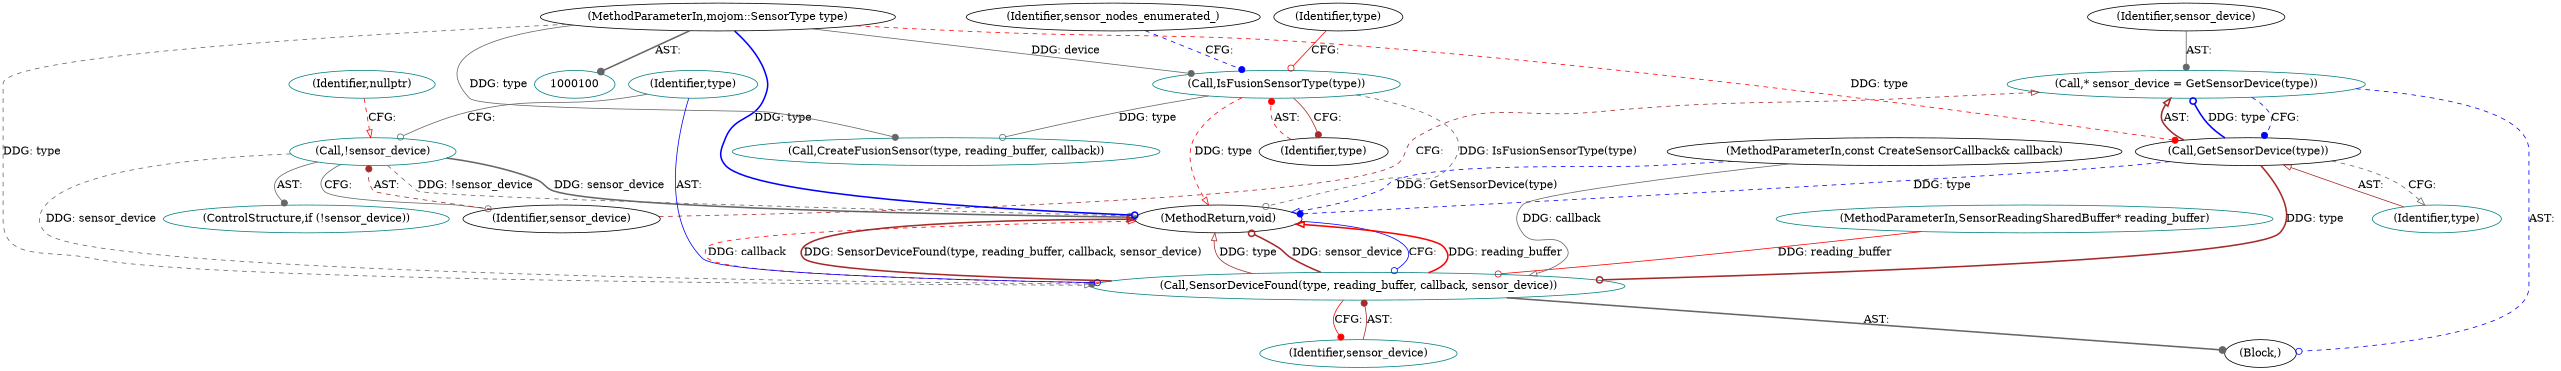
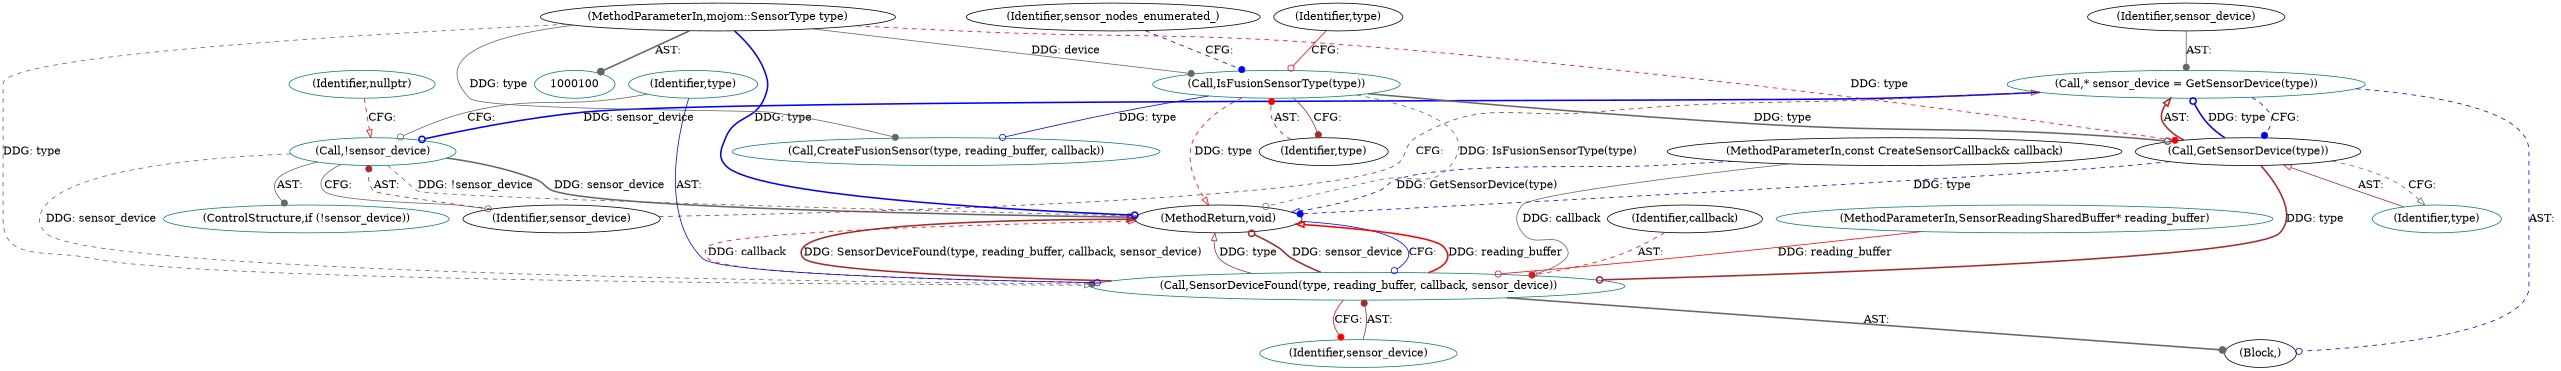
none -> (1312, 101)
(1107, 115) -> (1107, 115)
none -> (1766, 124)
none -> (1685, 219)
